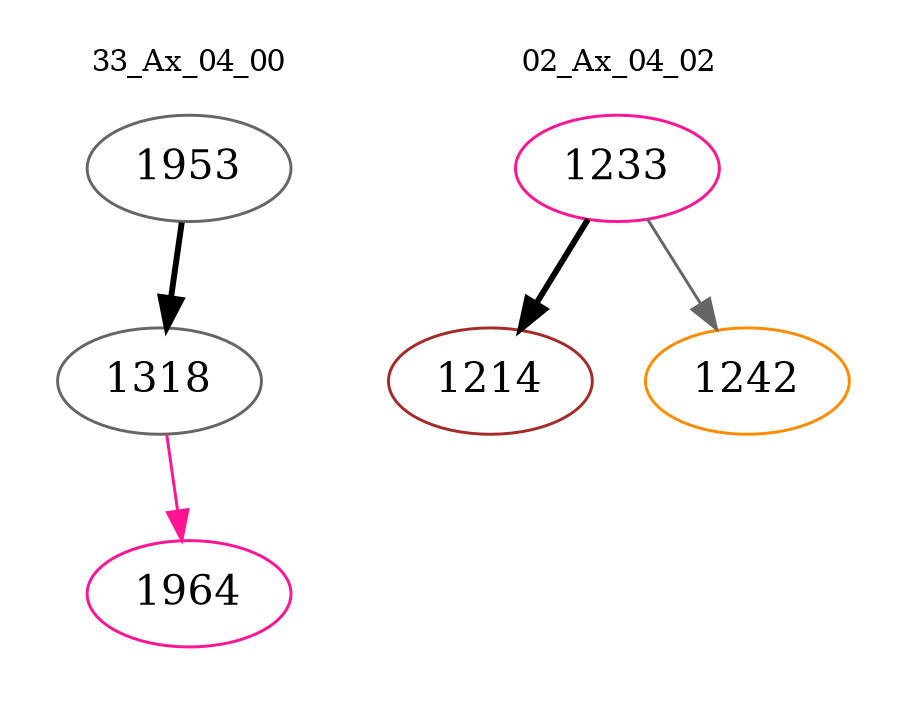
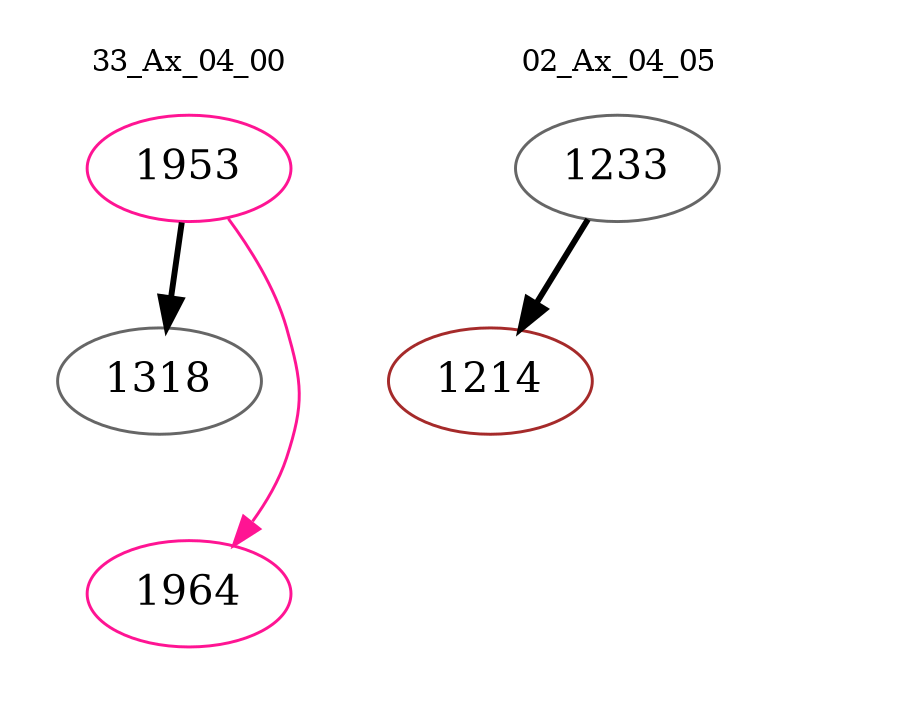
(619, 64) -> (619, 64)
(189, 168) -> (189, 168)
(617, 168) -> (617, 168)
(747, 381) -> none
(172, 473) -> (296, 367)
